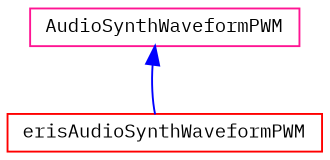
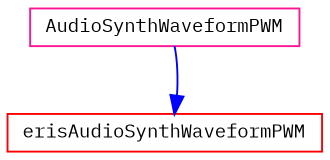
(152, 90) -> (177, 71)
